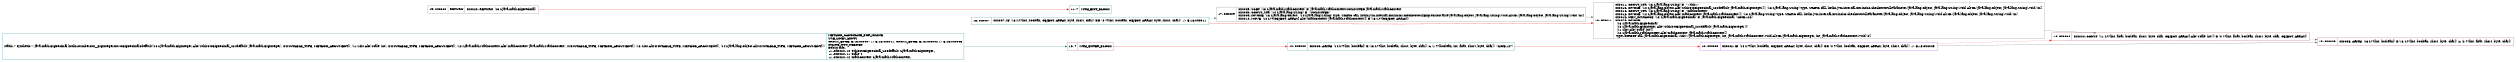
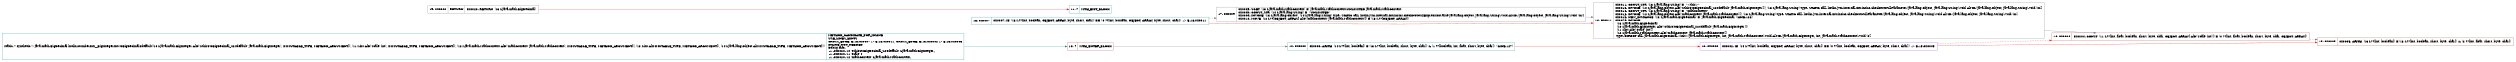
(2126, 44) -> (2126, 44)
(1199, 46) -> (1199, 46)
